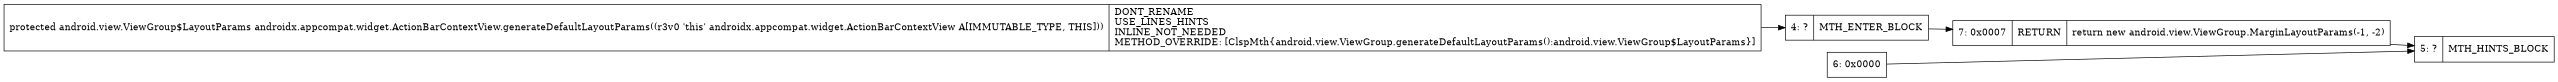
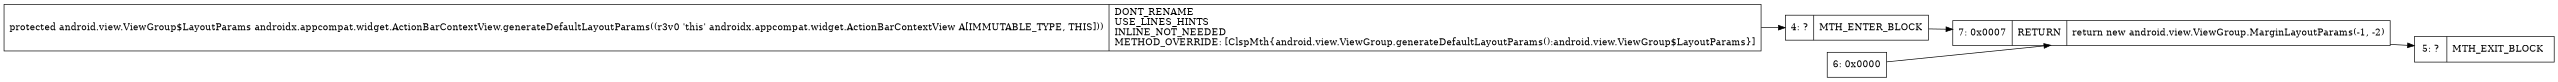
(2499, 49) -> (2498, 49)
(2147, 58) -> (1965, 54)
